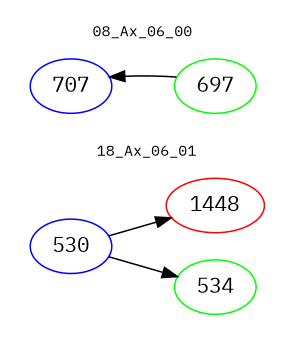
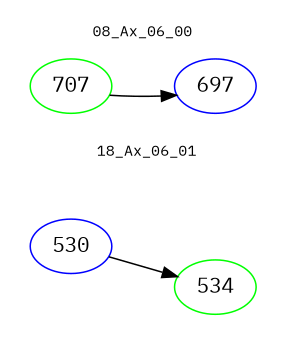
(151, 76) -> (135, 96)
(71, 86) -> (71, 86)
(215, 86) -> (215, 86)
(215, 206) -> none
